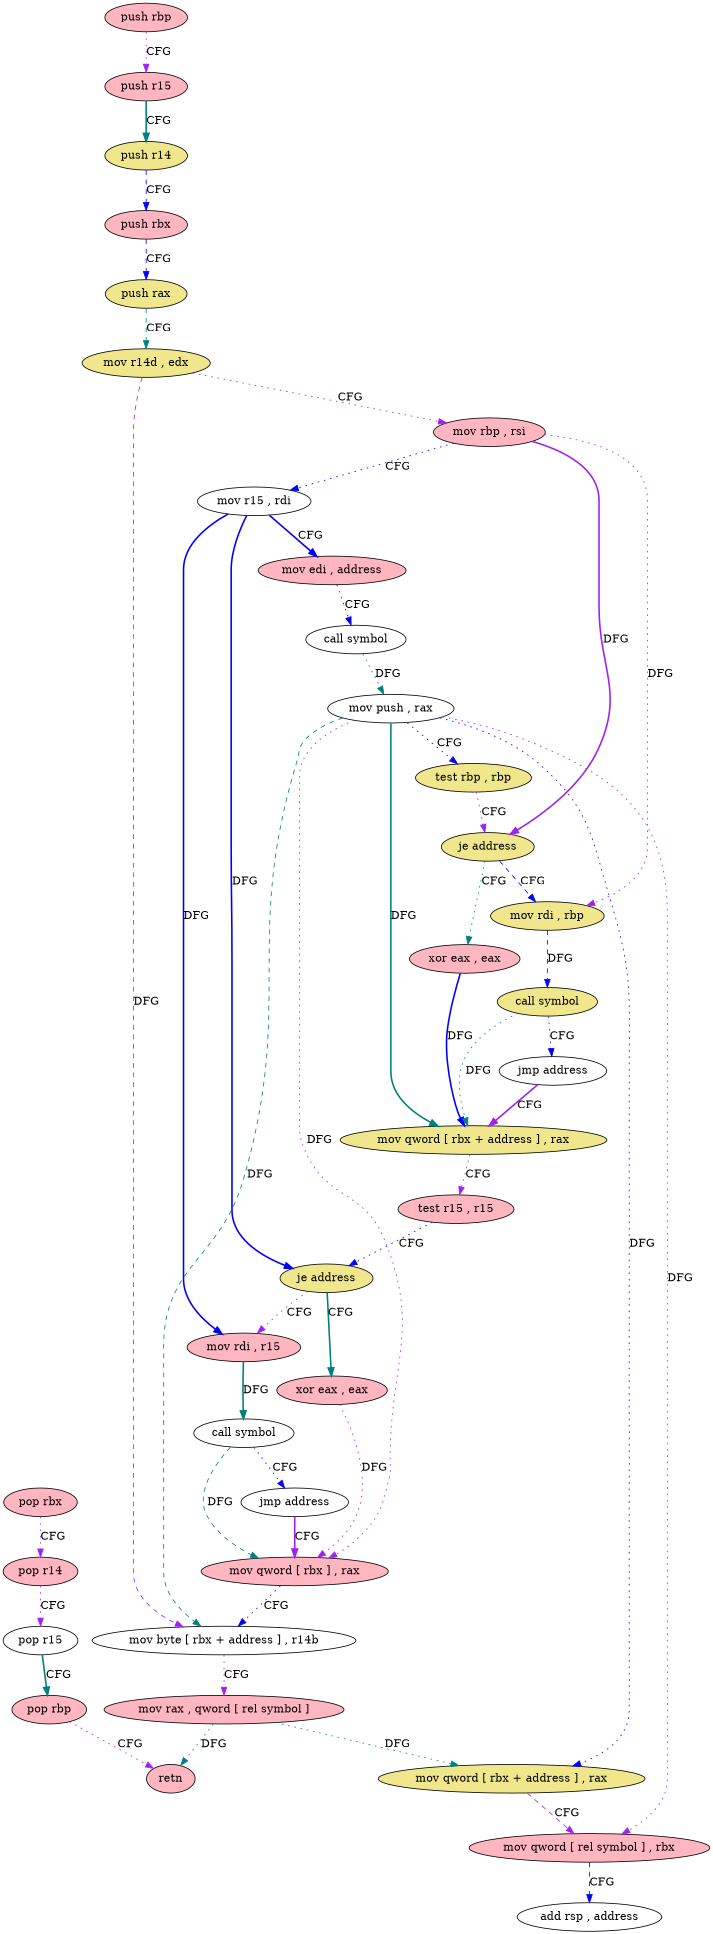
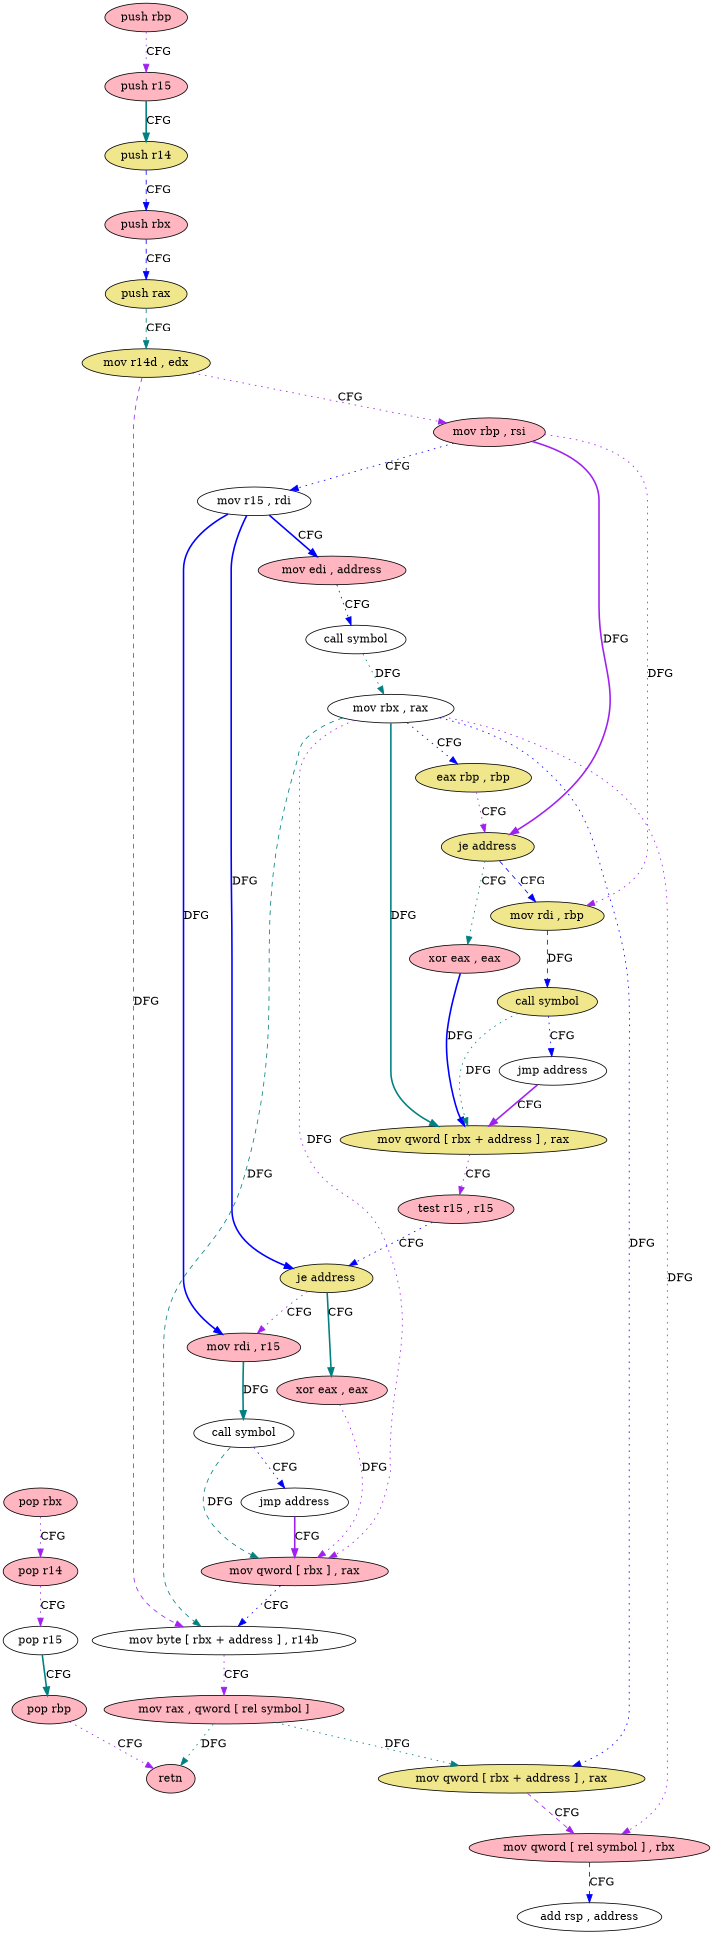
(391, 709) -> (391, 709)
(473, 778) -> (473, 778)
